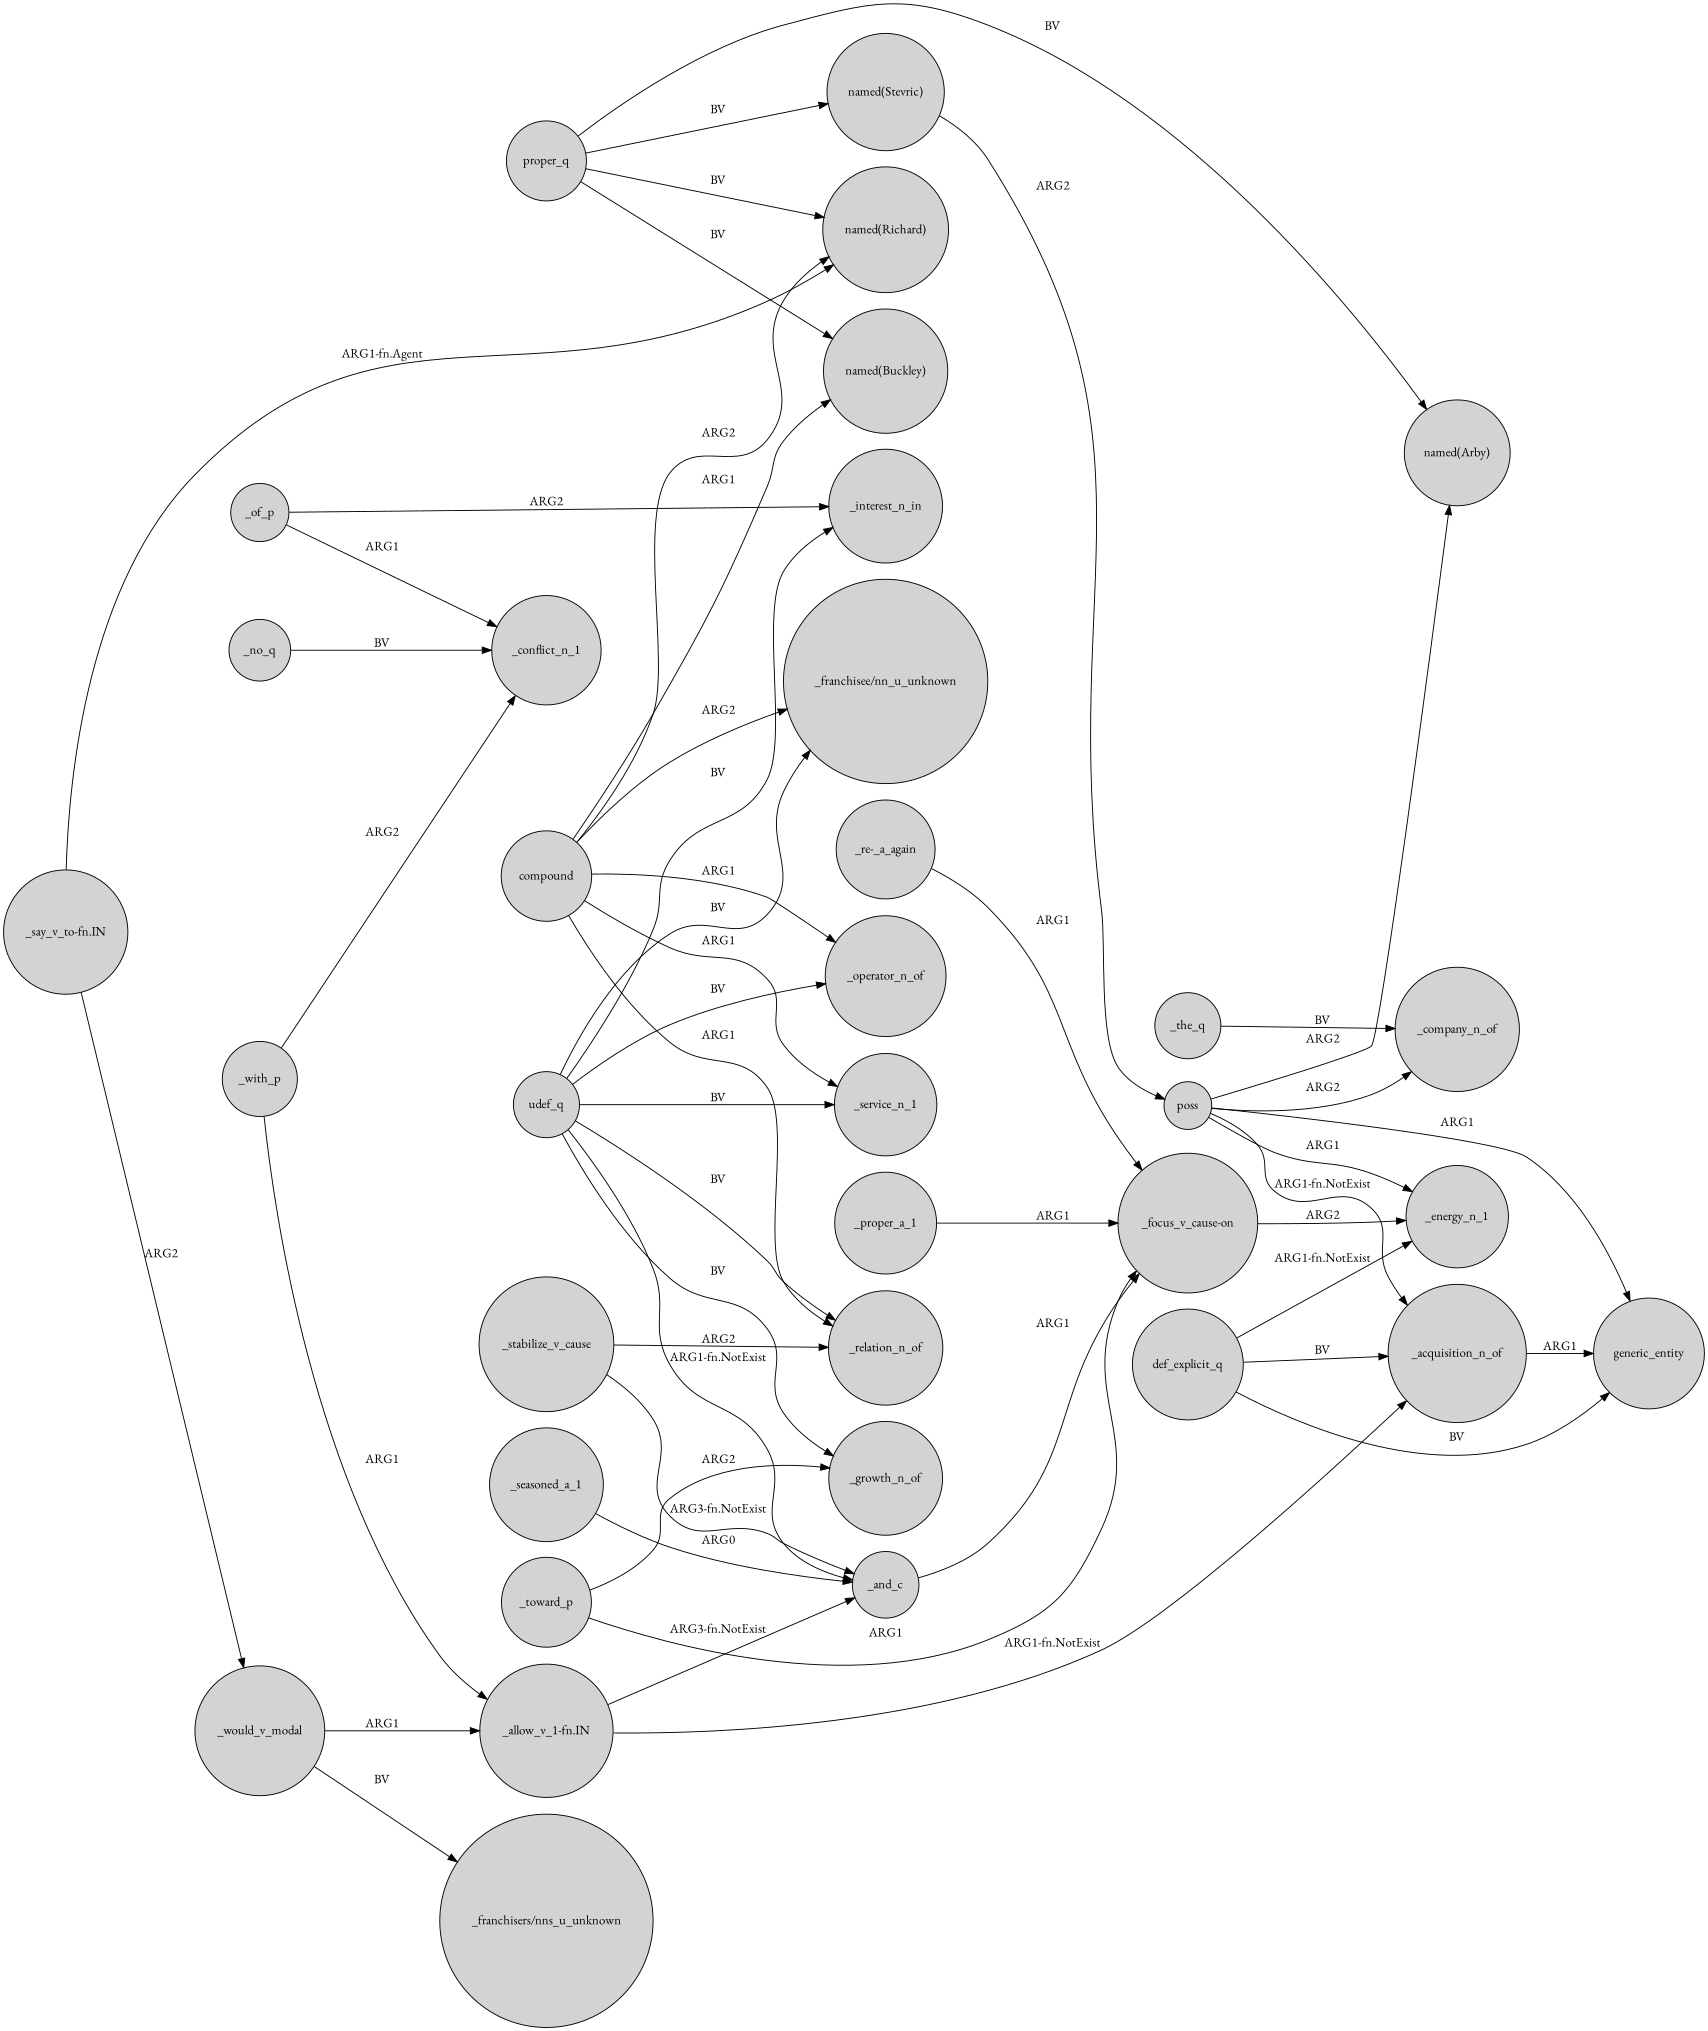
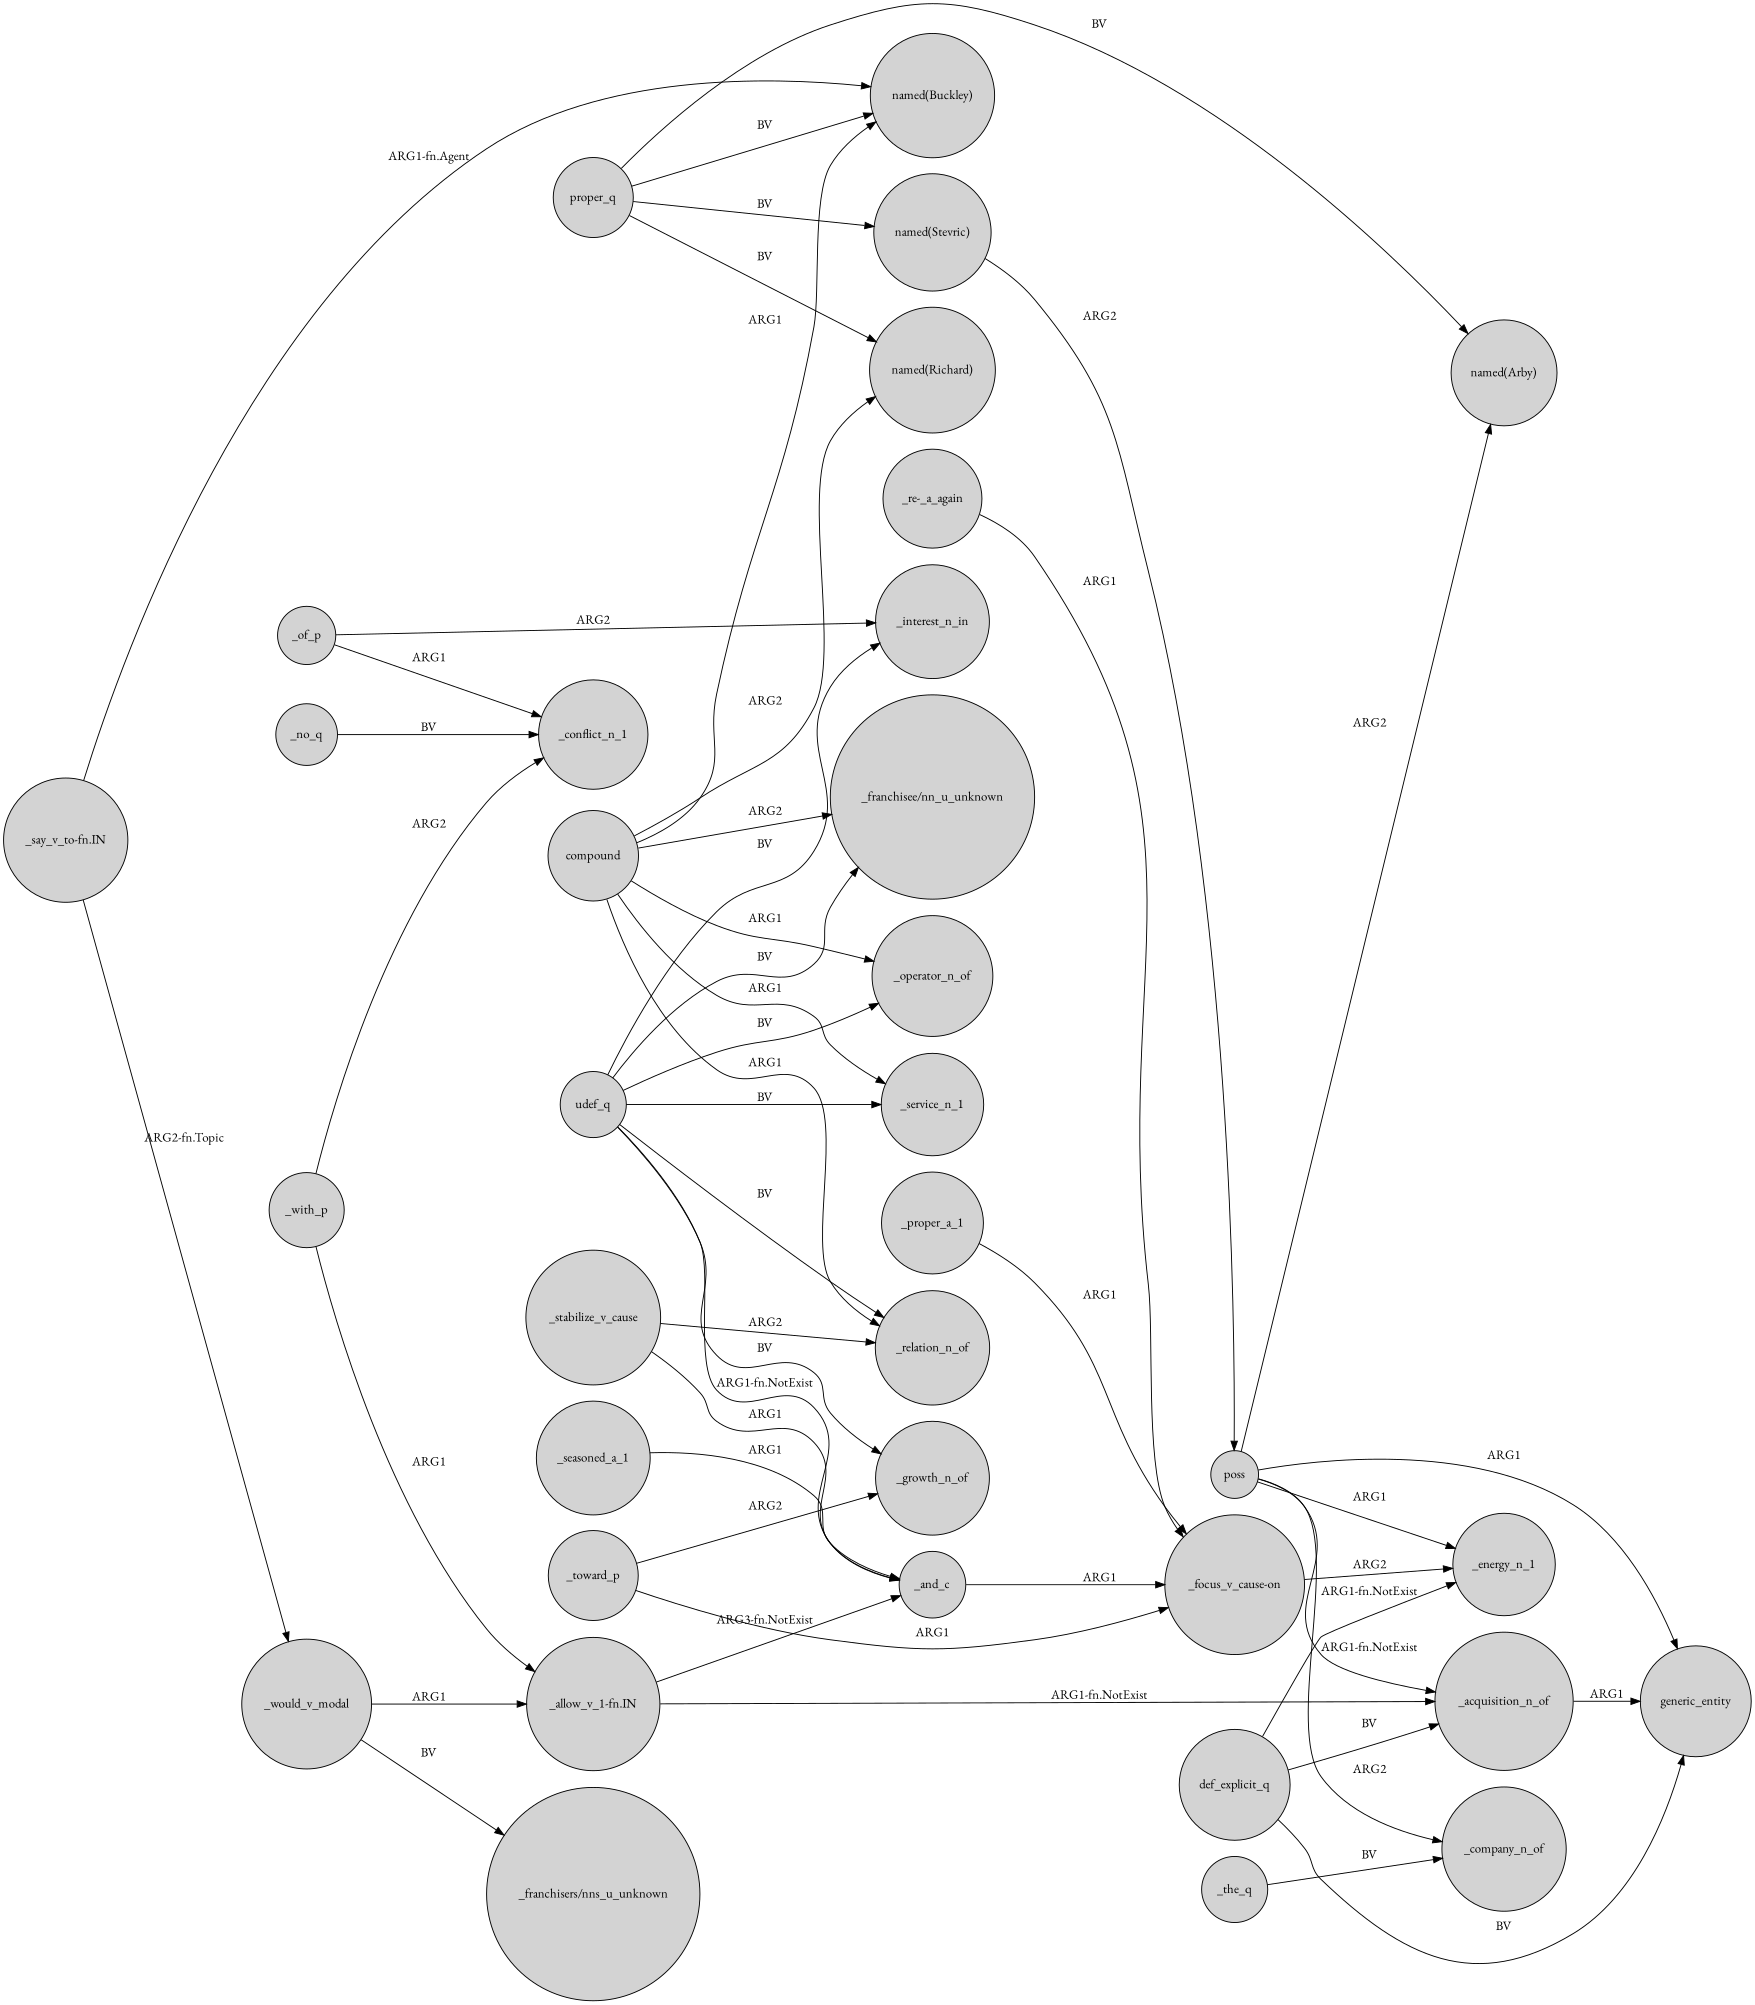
(297, 400) -> (348, 275)
(161, 1254) -> (185, 1138)
(718, 1509) -> (765, 1414)
(718, 1540) -> (765, 1450)
